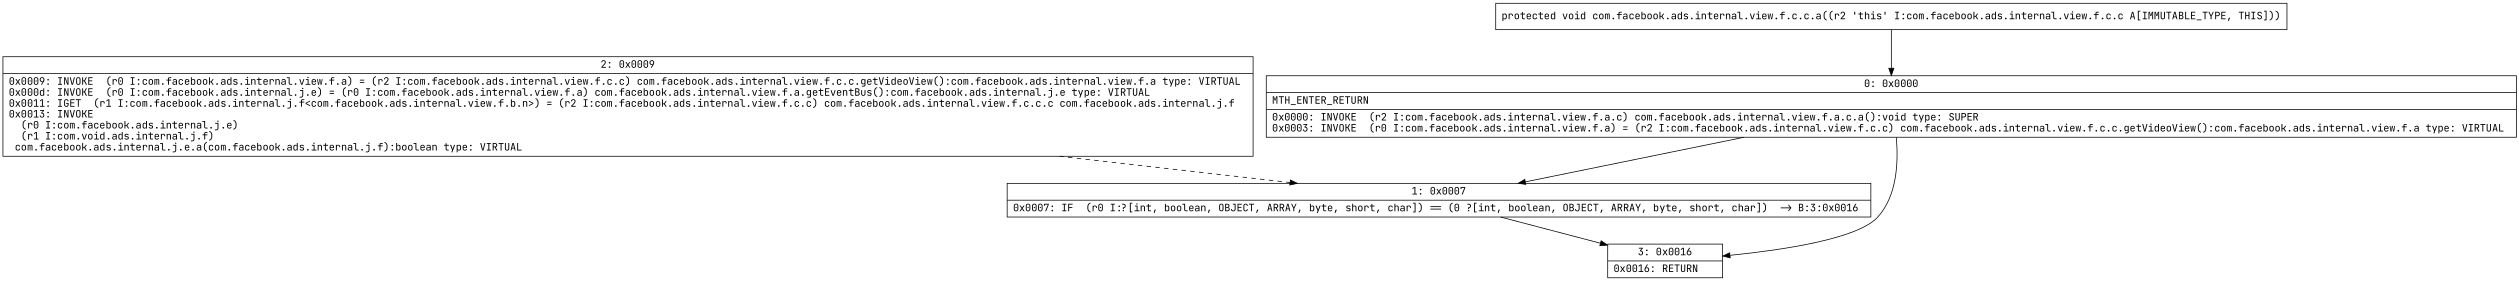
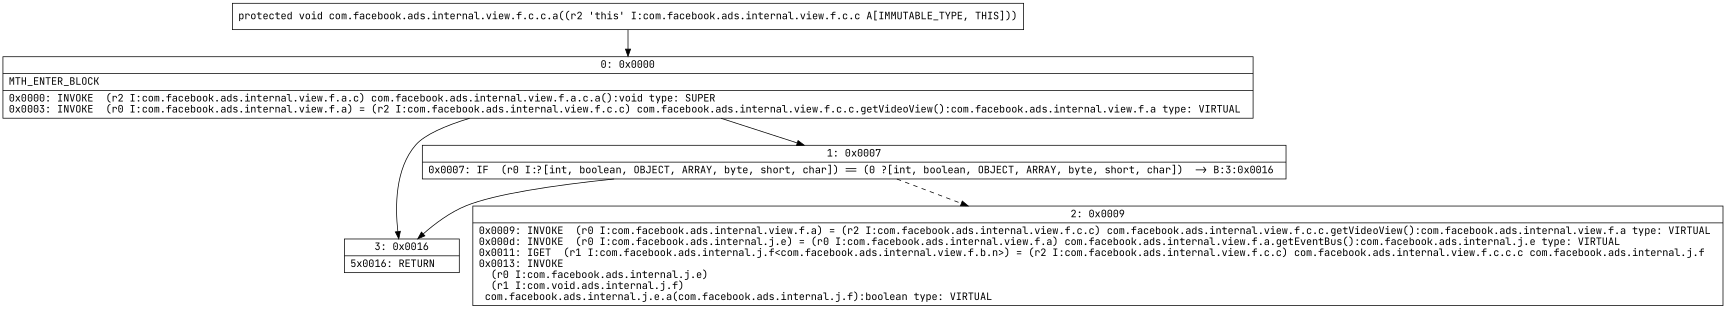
(1321, 101) -> (54, 82)
(1175, 169) -> (929, 191)
(1665, 269) -> (402, 264)
